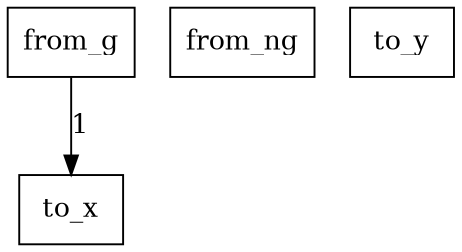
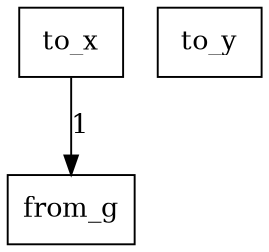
(242, 42) -> none
(71, 116) -> (71, 116)
